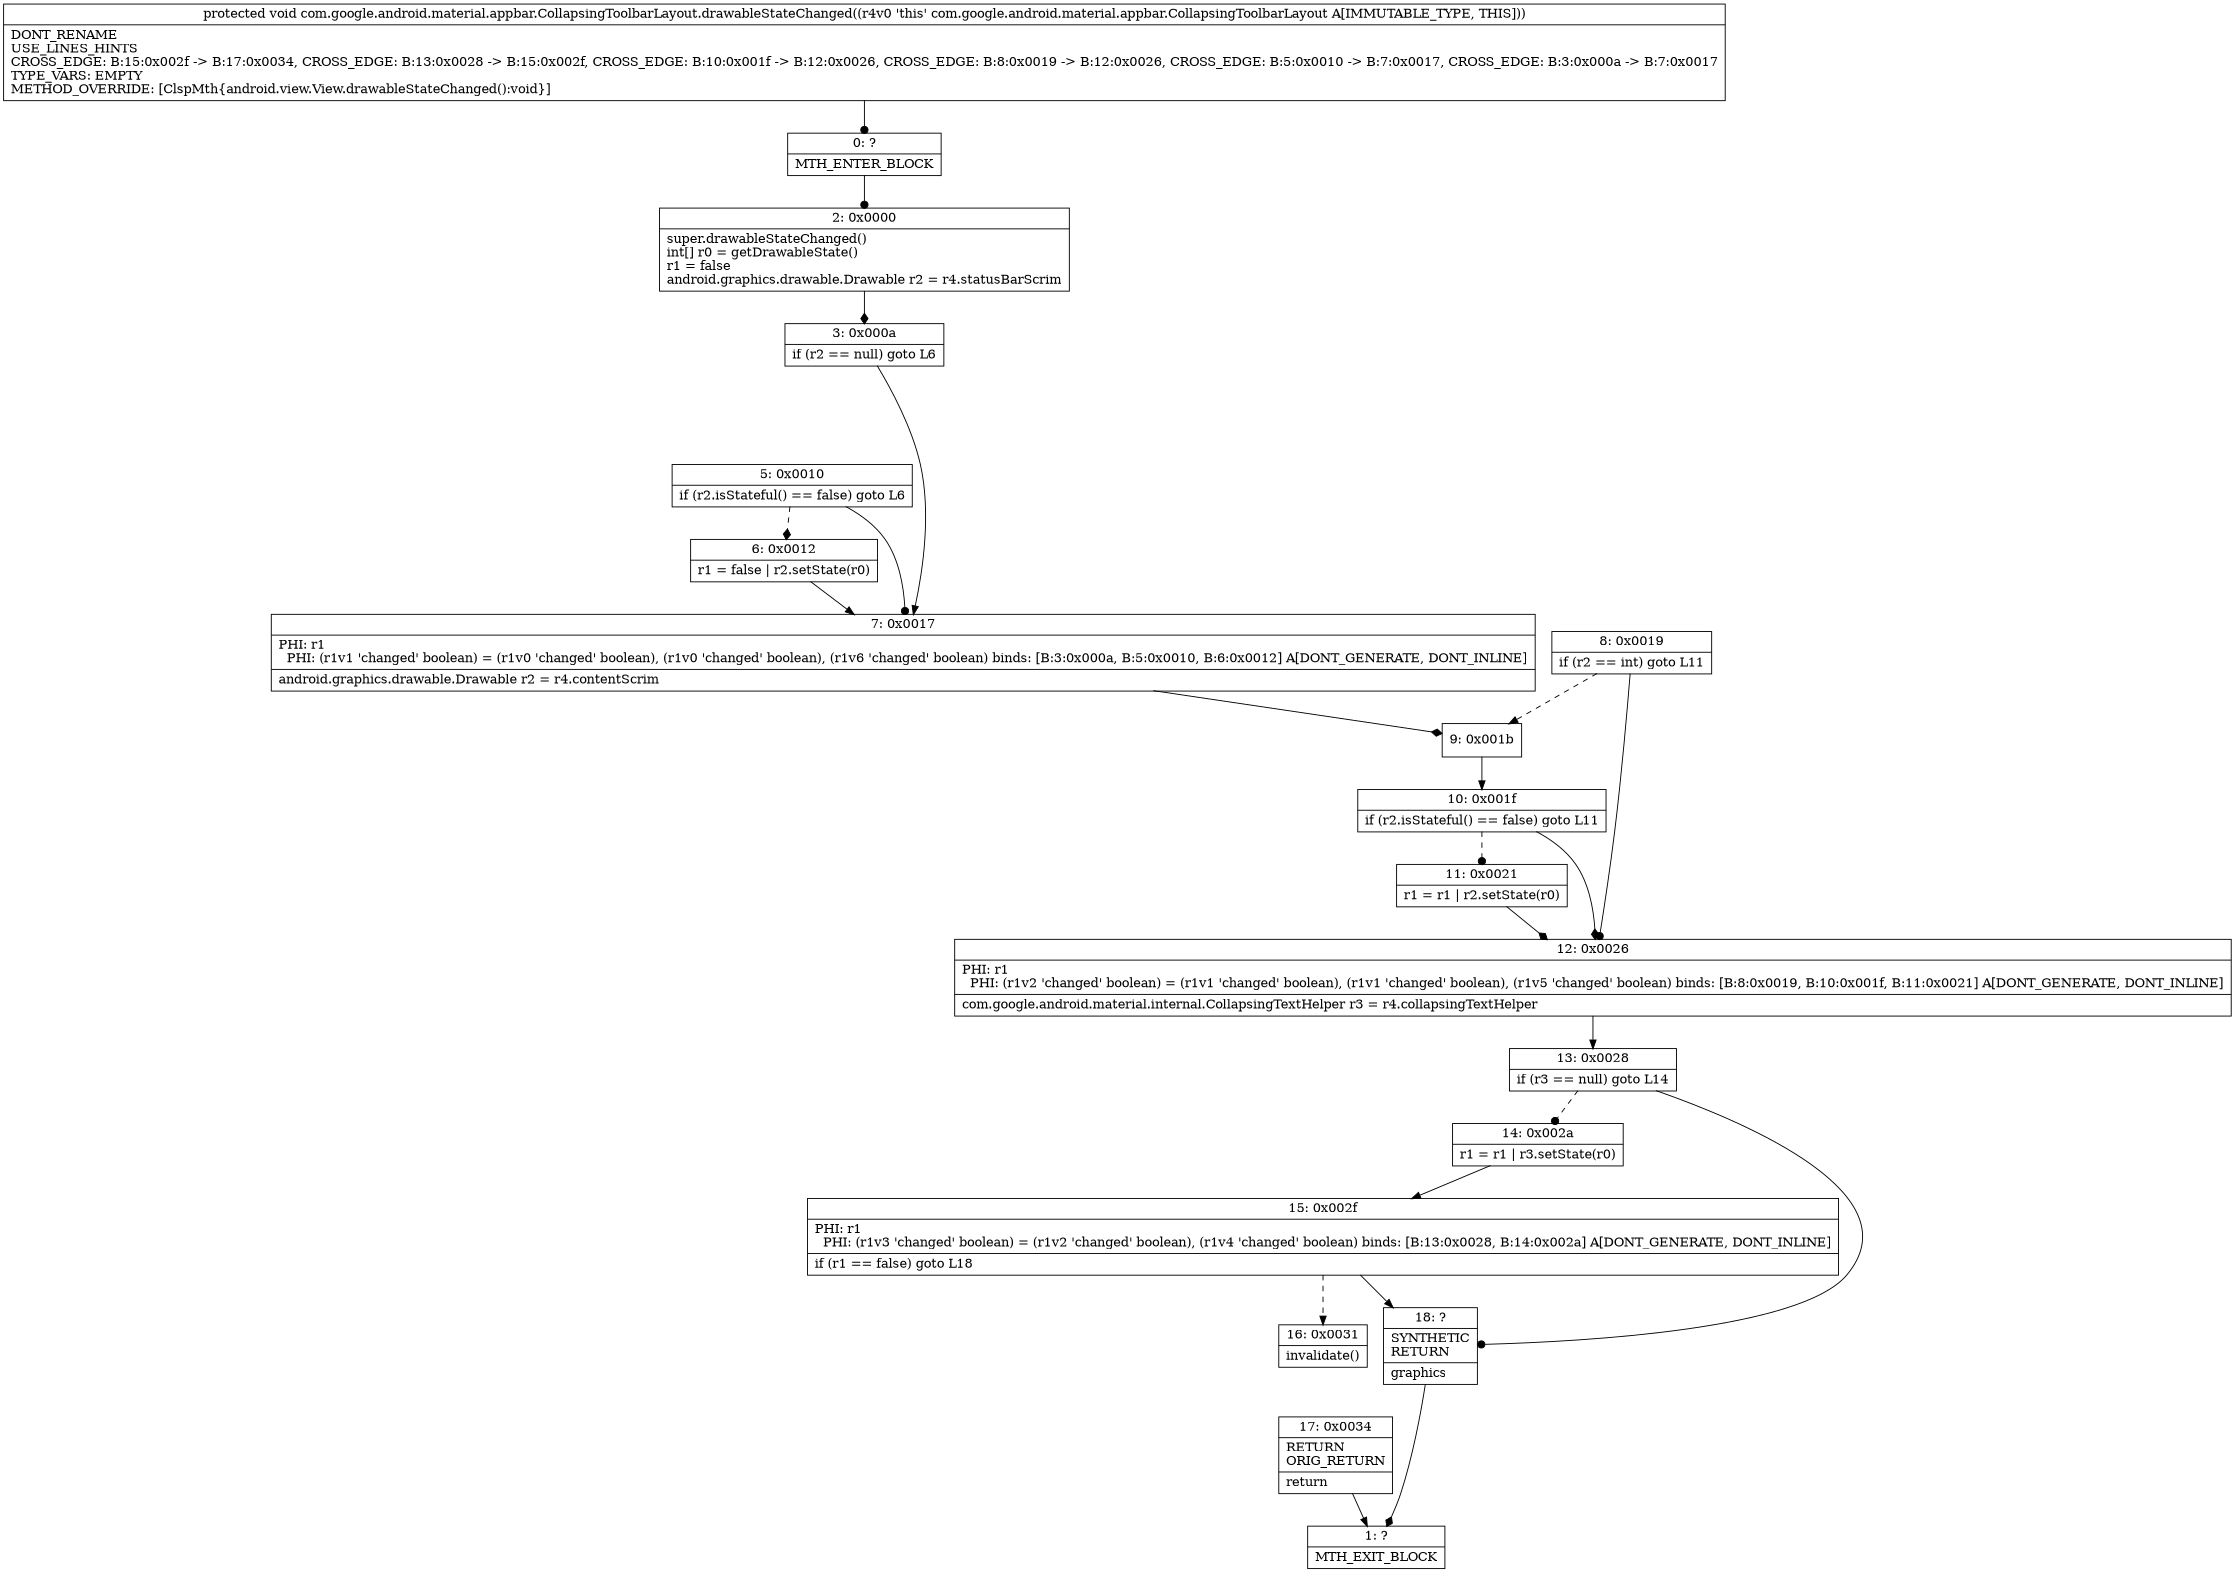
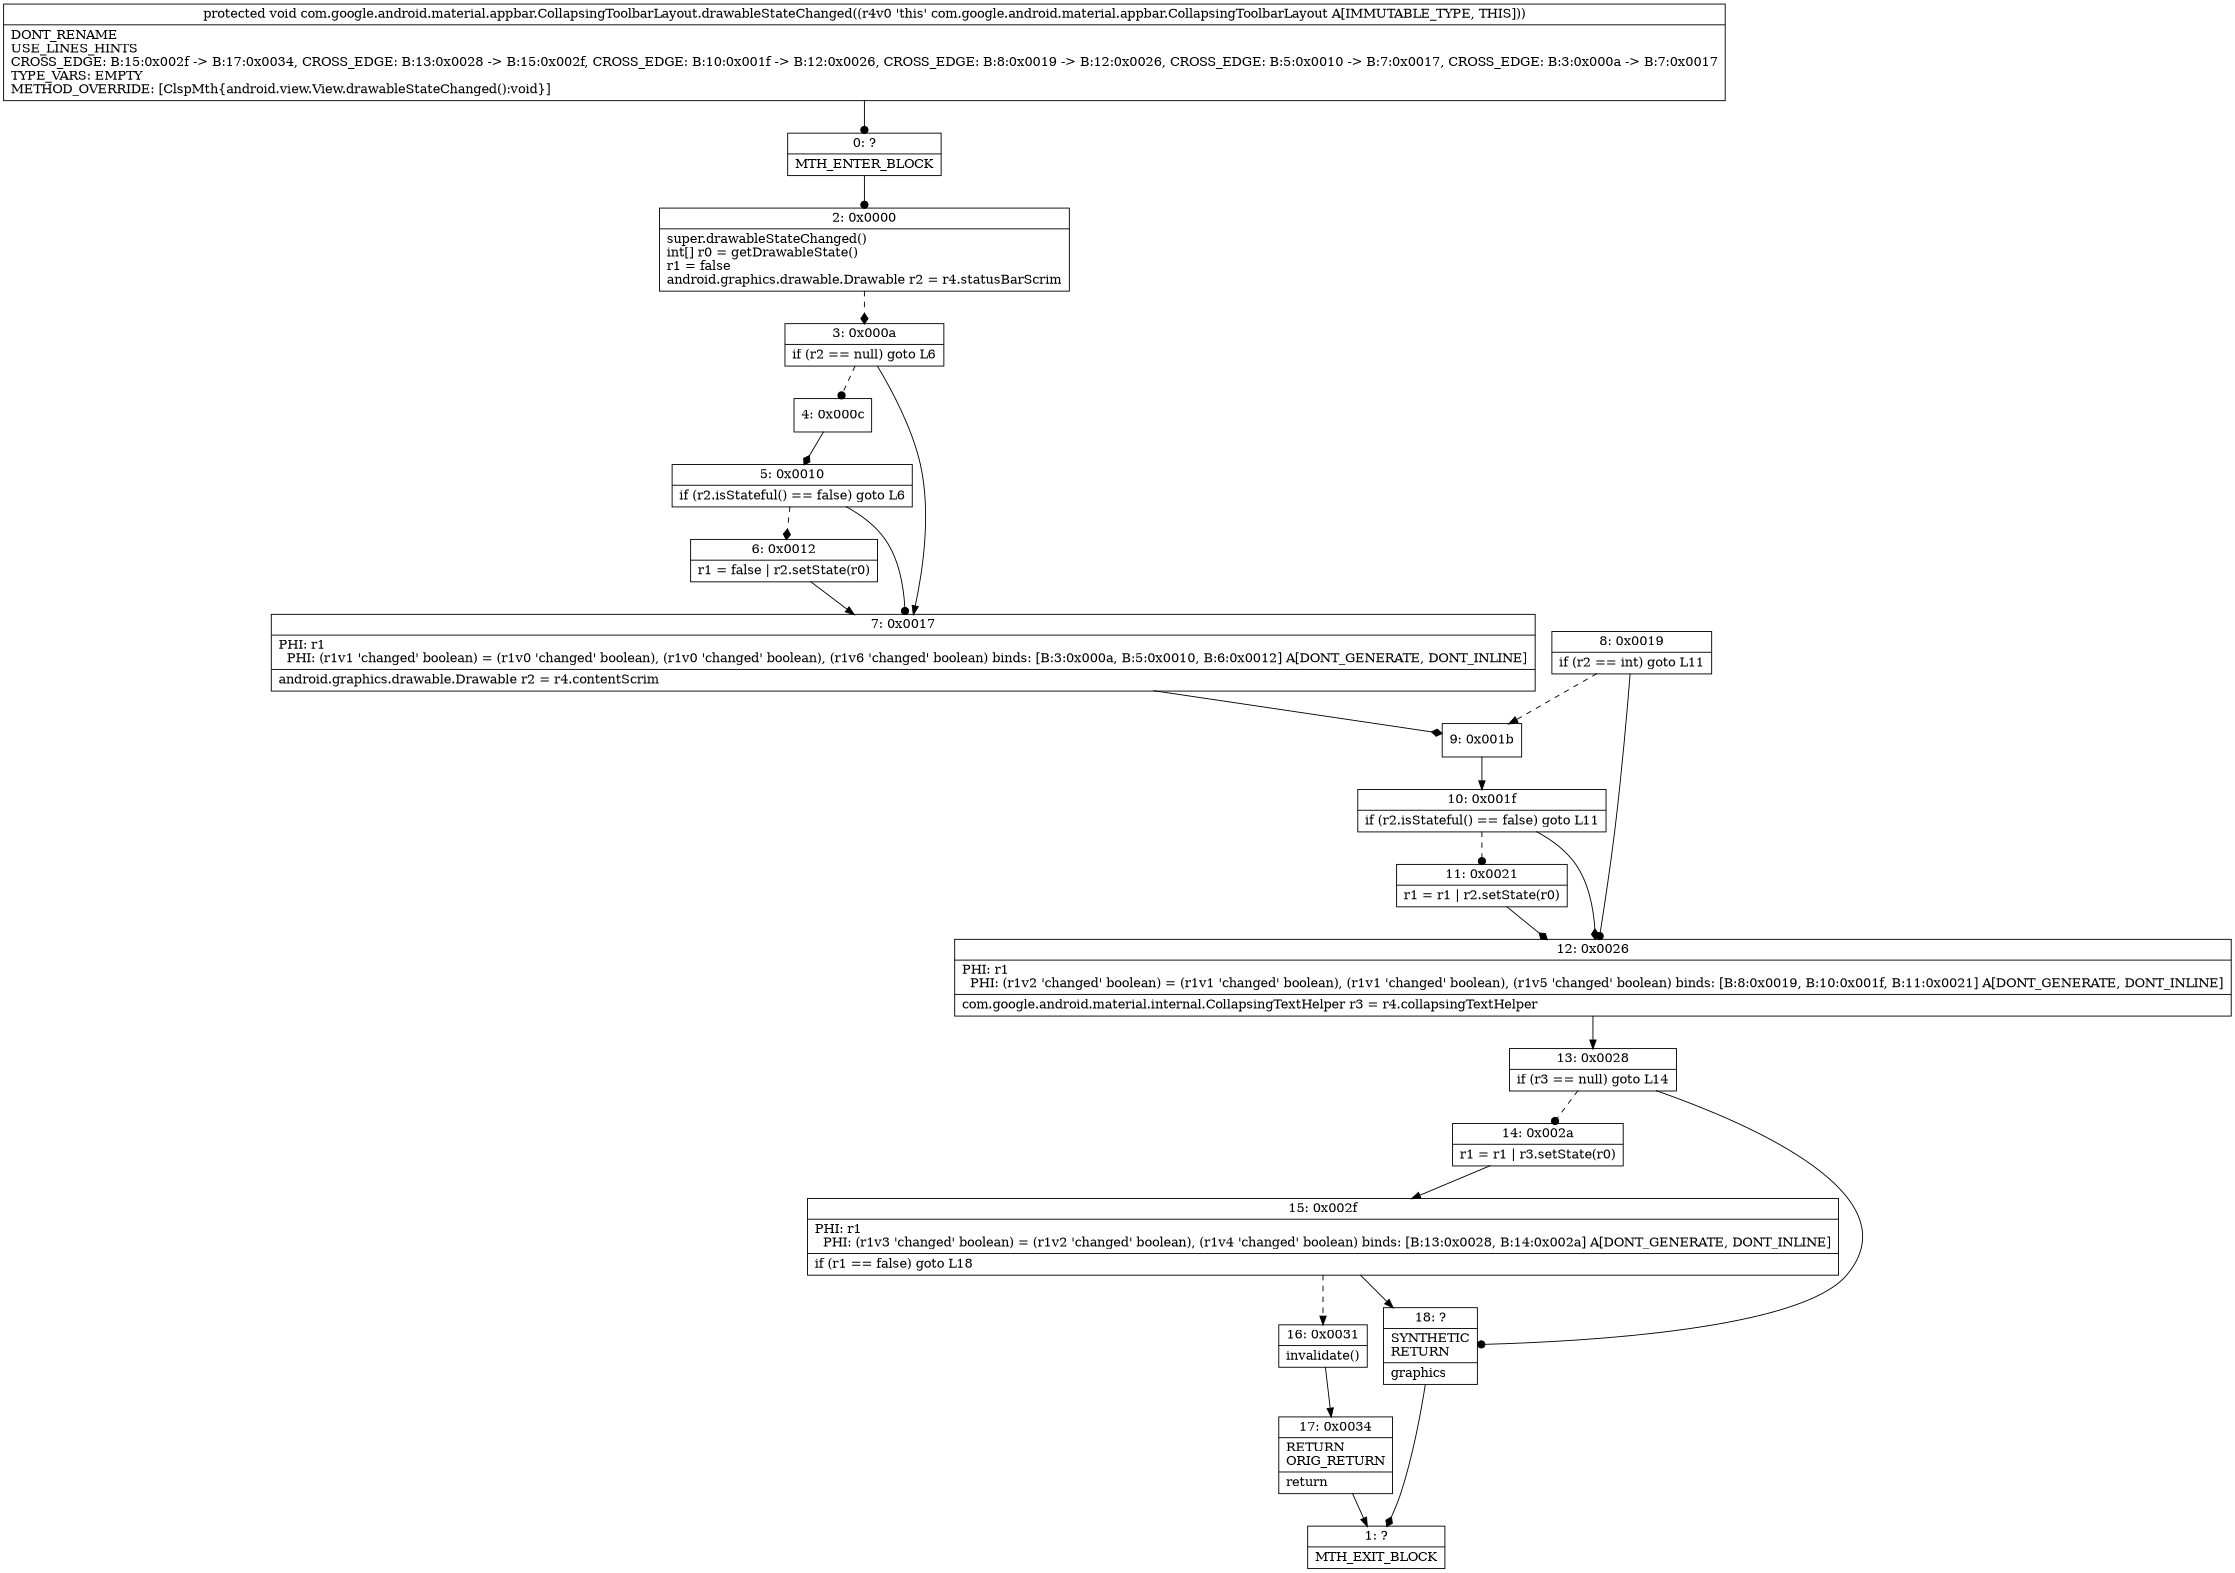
(864, 302) -> (864, 302)
none -> (833, 415)
none -> (1328, 1387)
